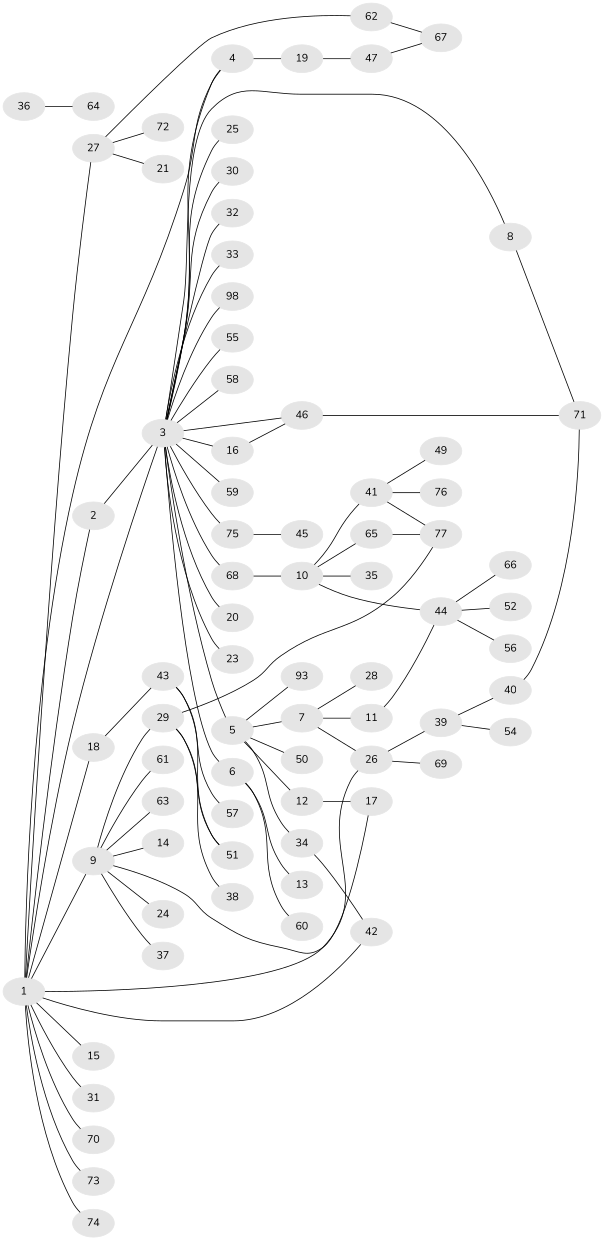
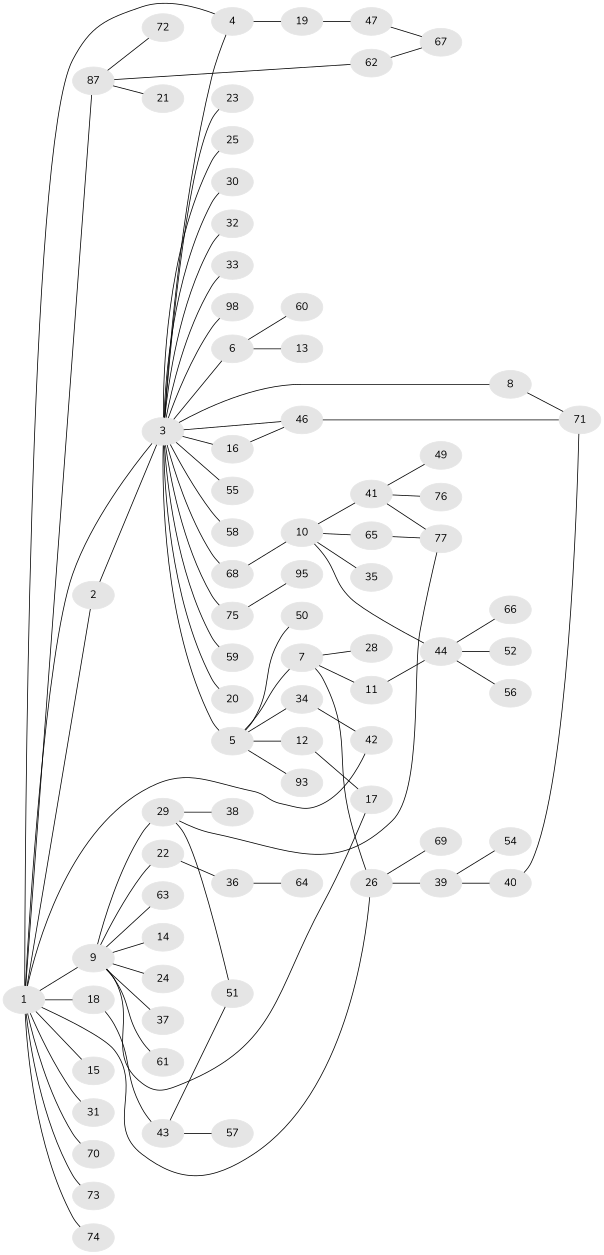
(93, 148) -> (93, 81)
(302, 534) -> (302, 574)
none -> (163, 854)
